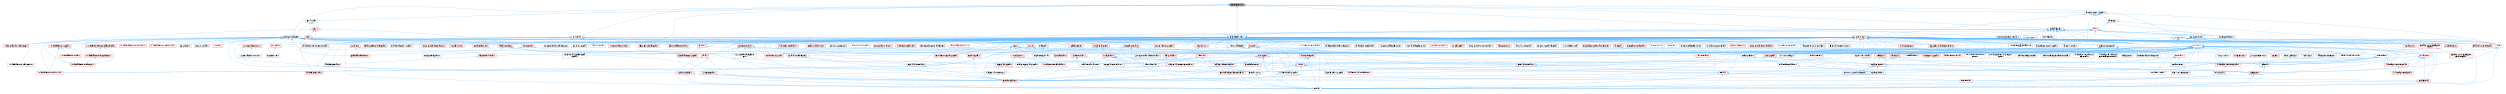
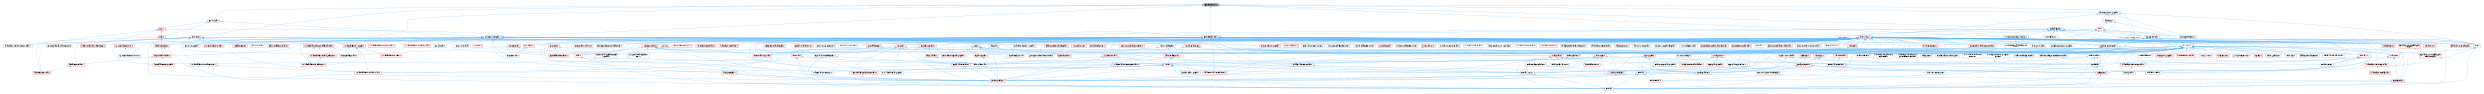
(702, 46) -> (874, 46)
(597, 51) -> (163, 61)
